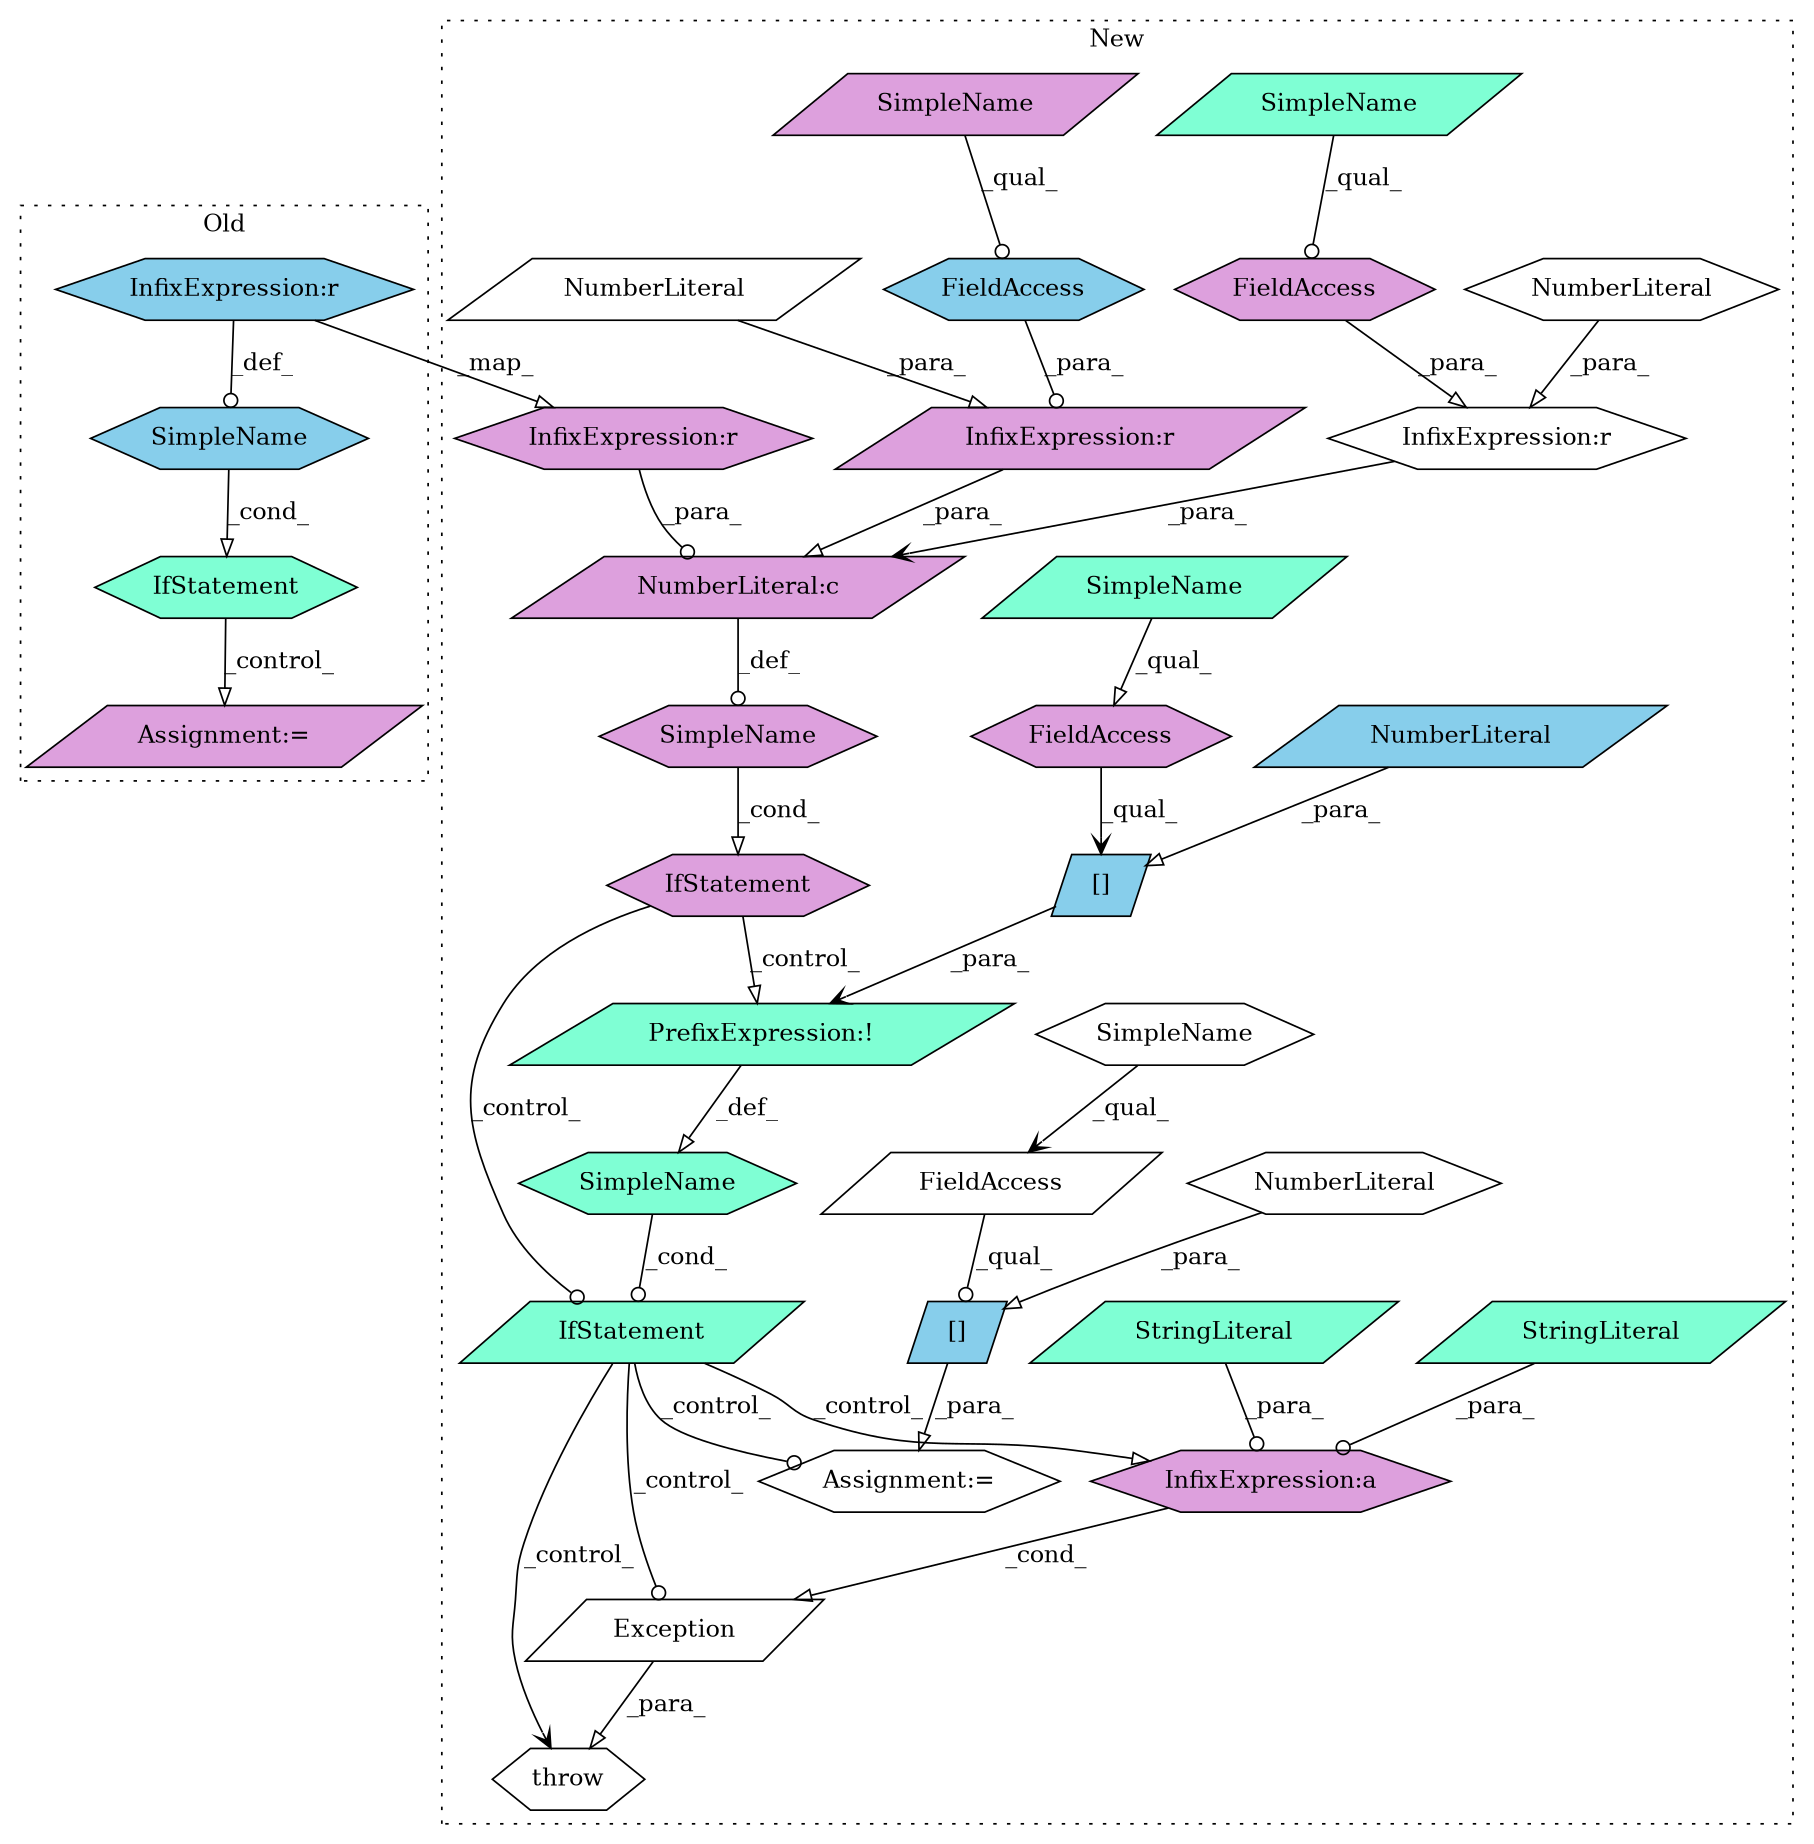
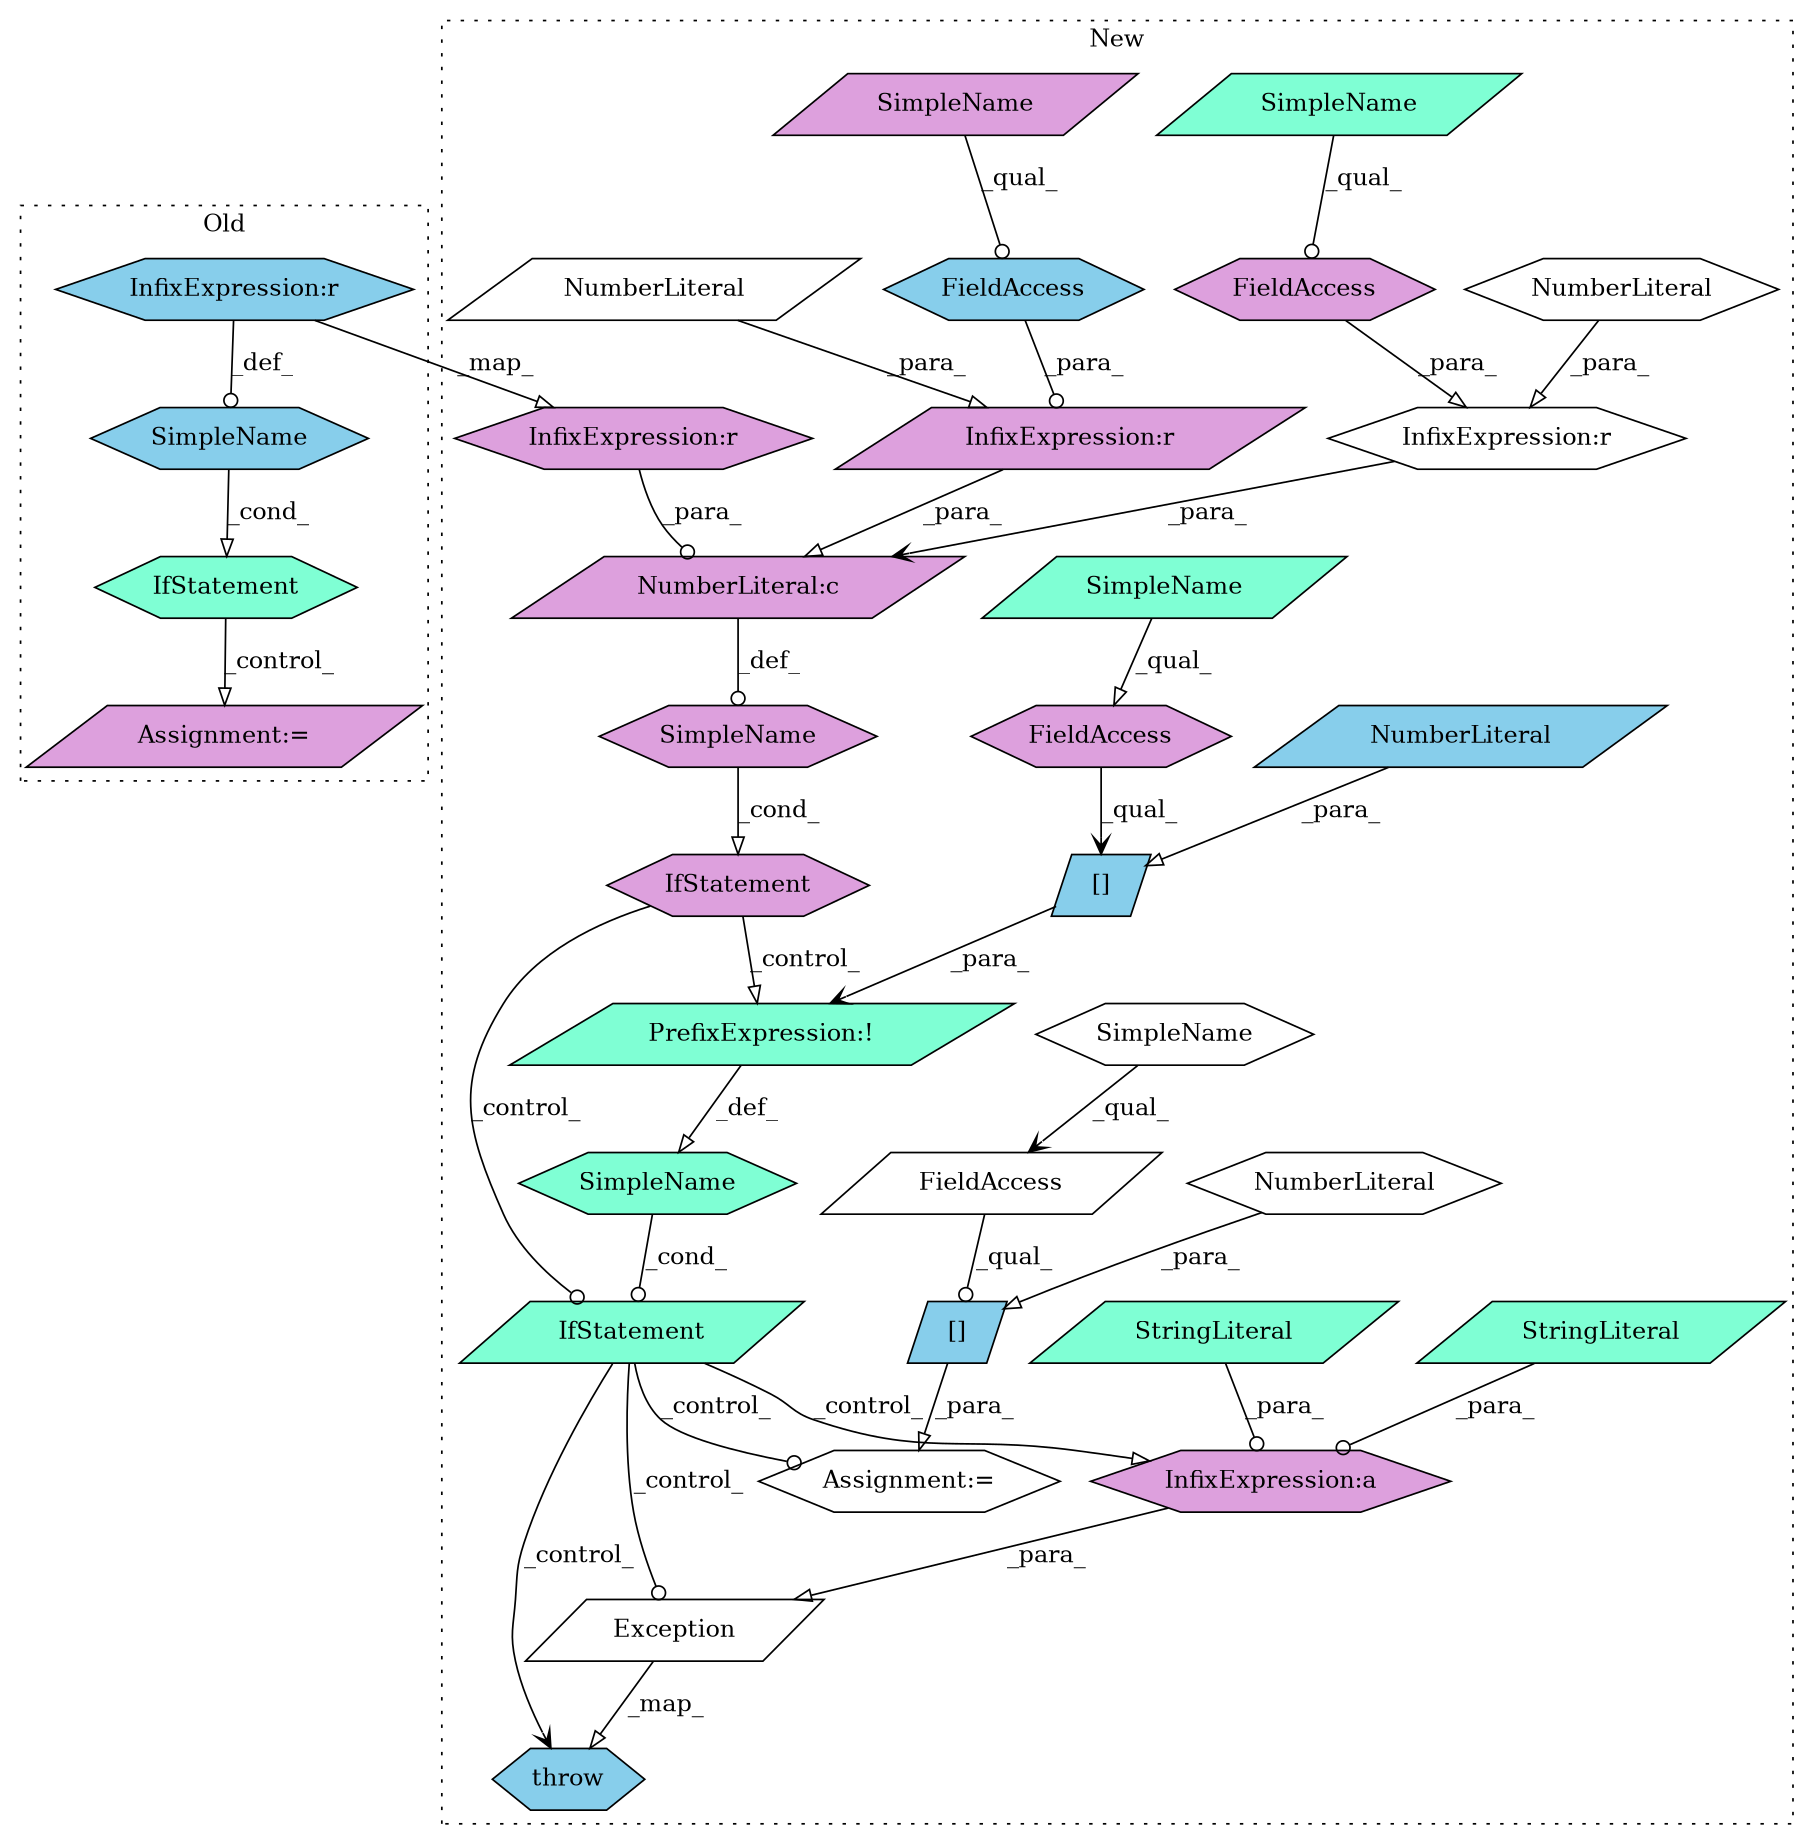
(1046, 1556) -> (1046, 1556)
(666, 1705) -> (666, 1705)
(569, 1779) -> (569, 1779)
